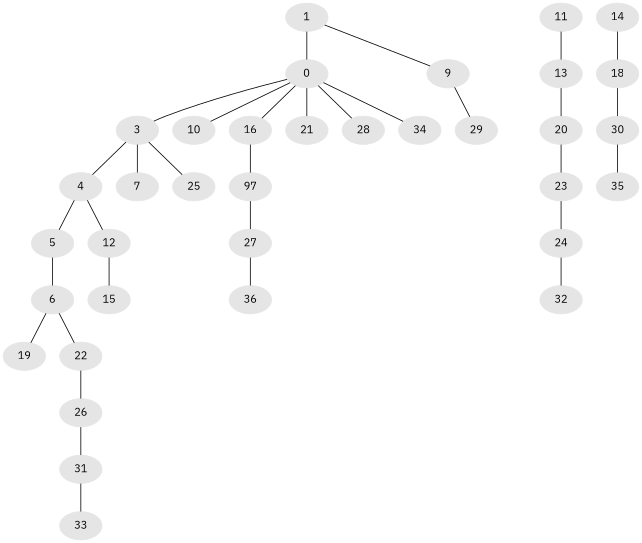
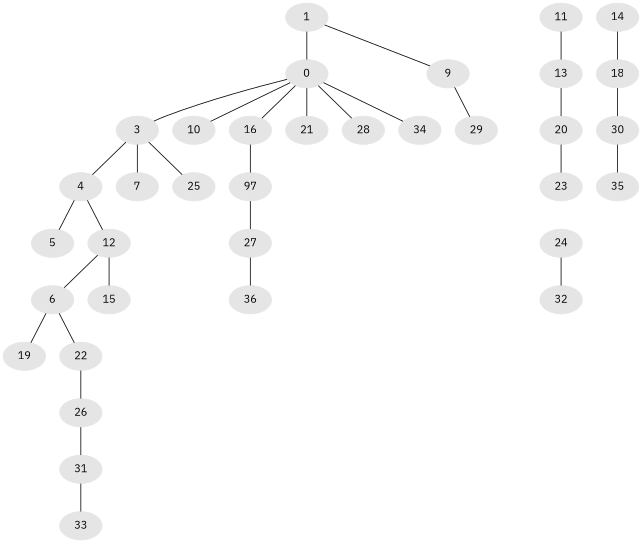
(561, 215) -> none
(53, 272) -> (81, 271)
